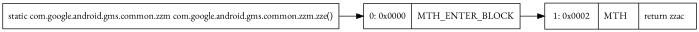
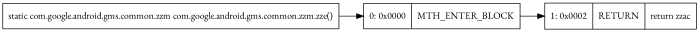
(615, 16) -> (619, 16)
